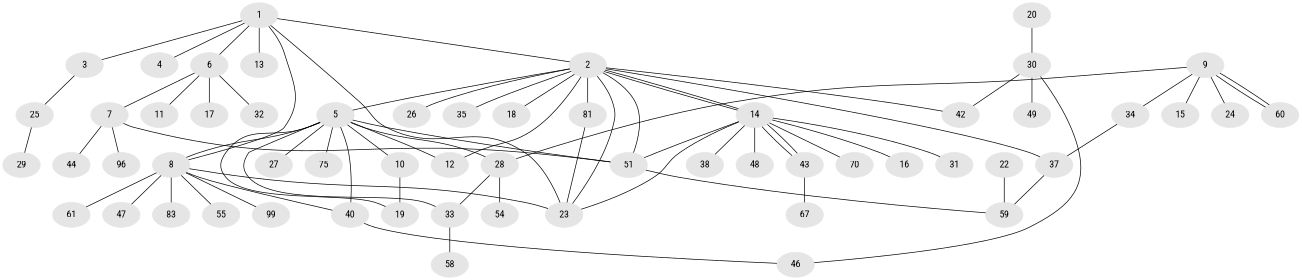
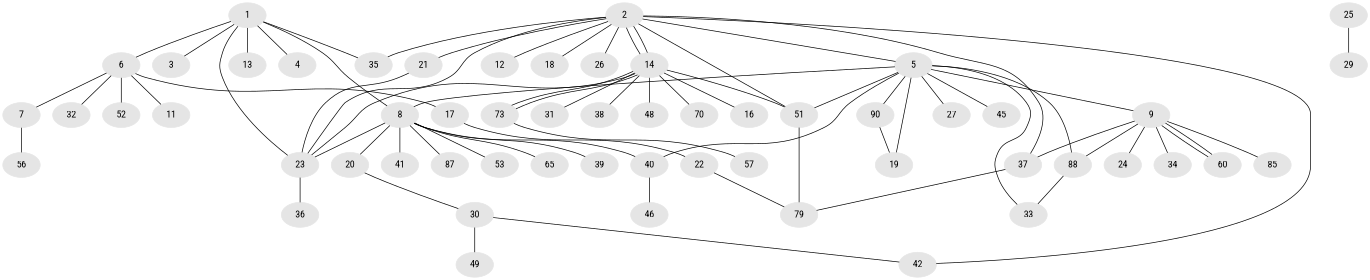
(423, 40) -> (311, 39)
(60, 90) -> none
none -> (121, 115)
(588, 115) -> (423, 65)
(1180, 115) -> (1272, 165)
none -> (375, 140)
(395, 140) -> (1047, 93)
none -> (575, 140)
(1092, 140) -> (1086, 138)
(366, 149) -> none
(71, 165) -> none
(121, 165) -> (21, 165)
(324, 165) -> (1001, 115)
(400, 165) -> (875, 115)
(500, 165) -> (1073, 165)
(805, 165) -> (500, 115)
(71, 215) -> (400, 165)
(121, 215) -> (450, 165)
(171, 215) -> (500, 165)
(221, 215) -> (550, 165)
(271, 215) -> (599, 165)
none -> (300, 215)
(500, 215) -> none
(805, 215) -> (749, 165)
(1004, 215) -> (799, 215)
(1013, 233) -> none
(450, 265) -> none
